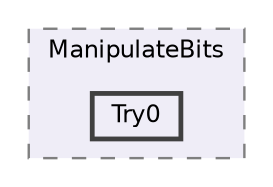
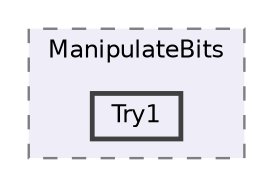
(137, 116) -> (137, 116)
